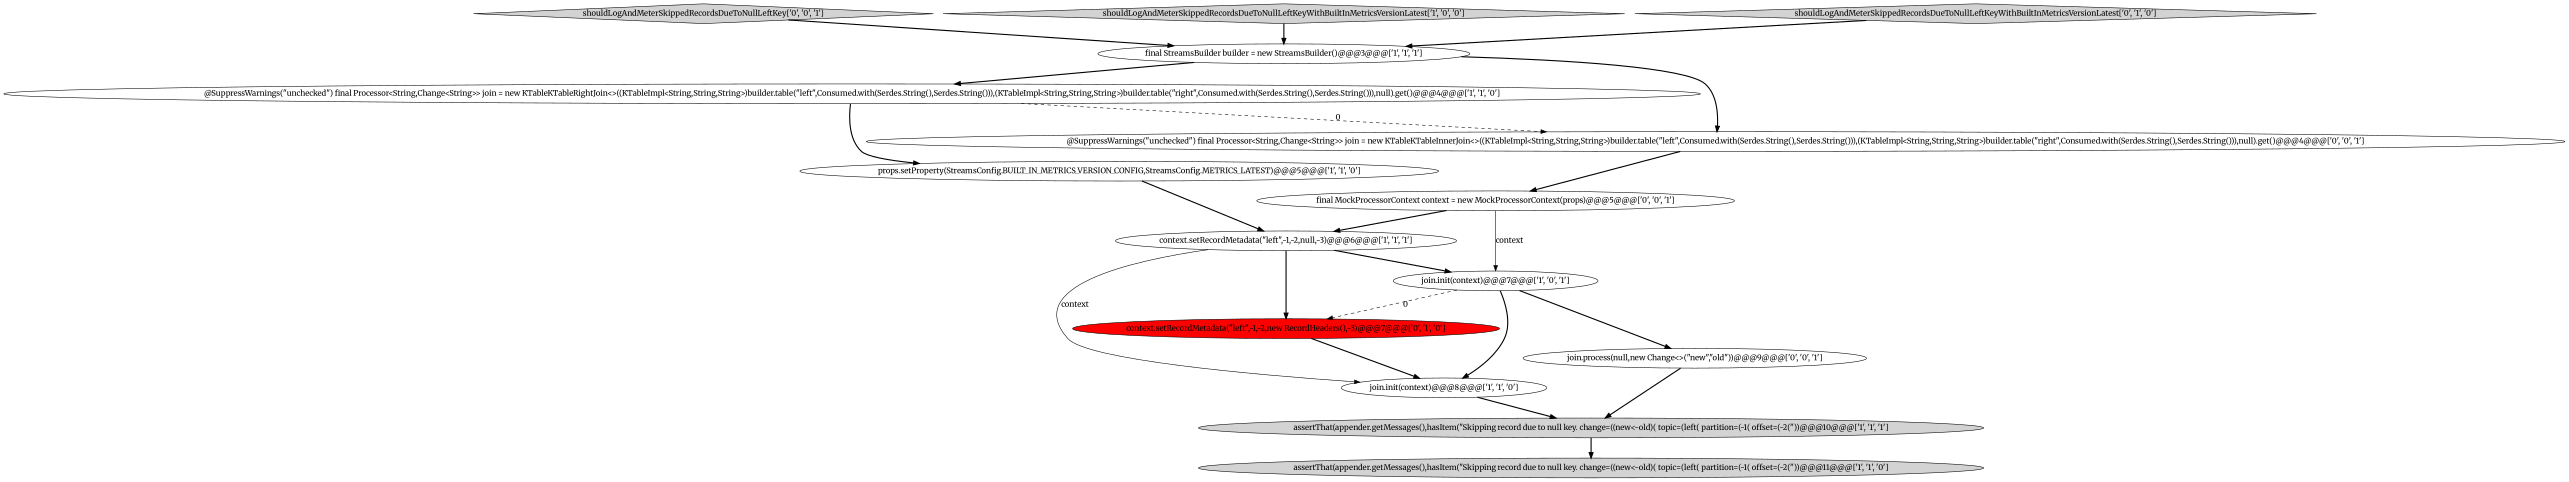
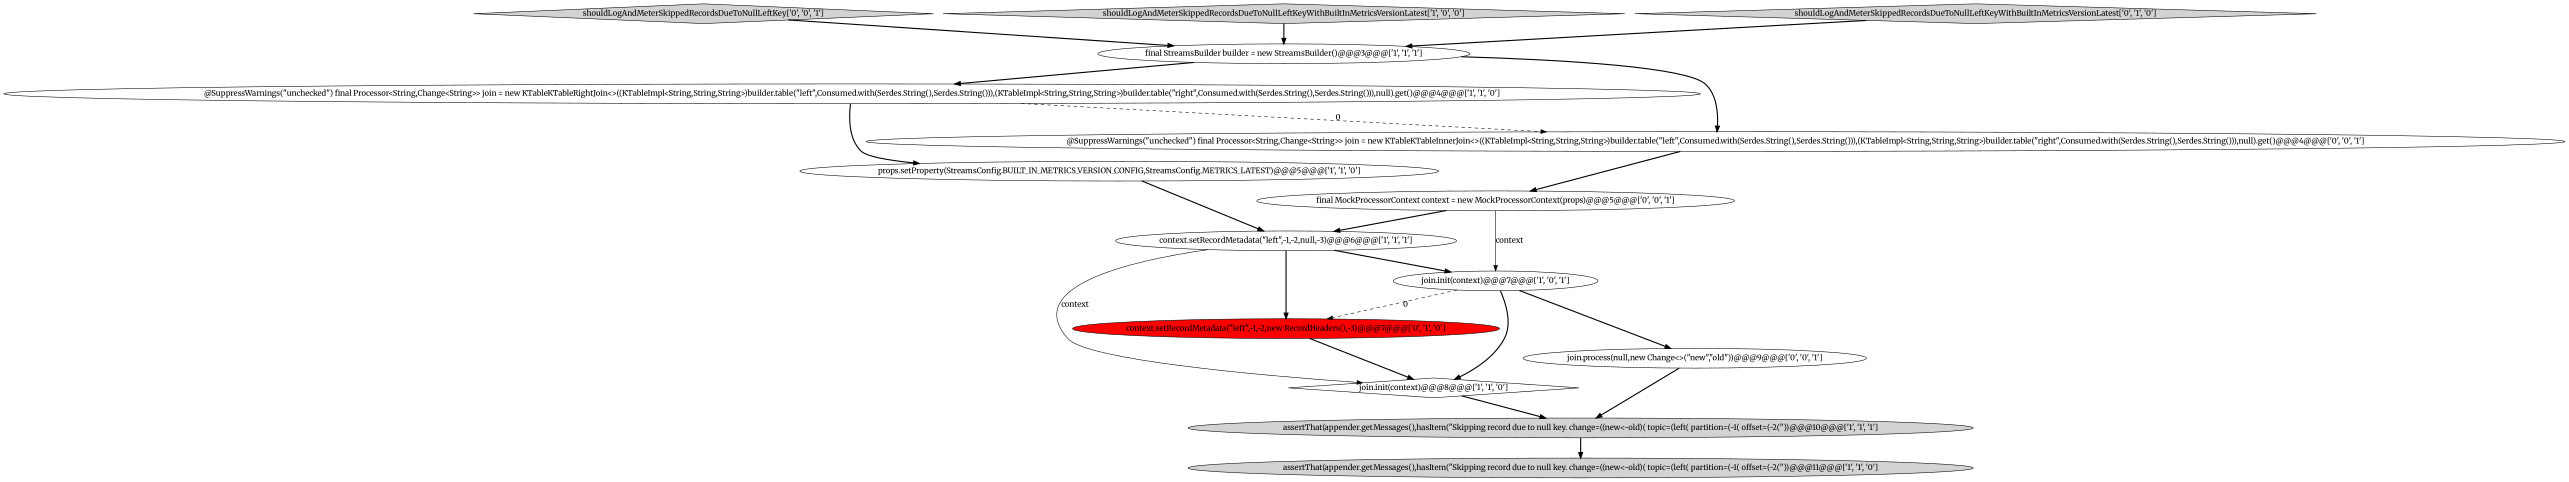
(1444, 388) -> (1434, 388)
